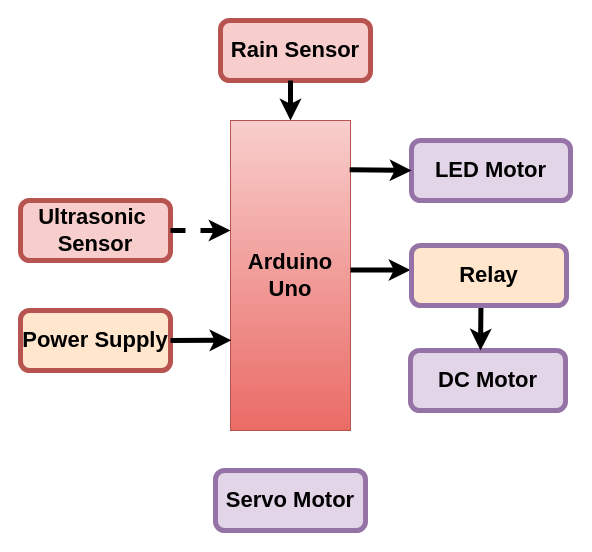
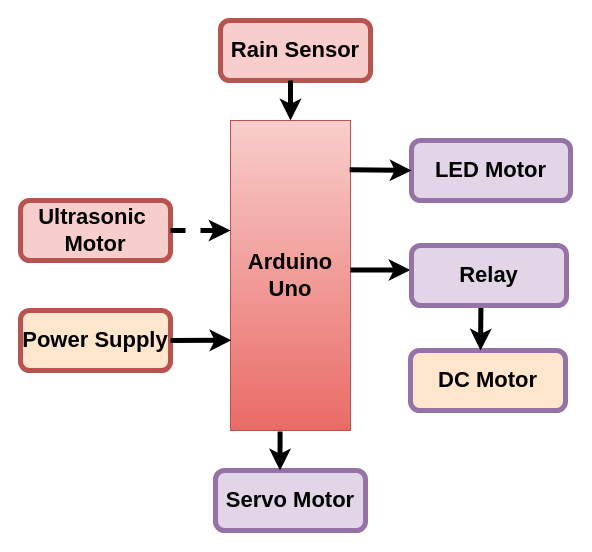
(96, 231) -> (96, 231)
(489, 276) -> (489, 276)
(488, 381) -> (488, 381)
none -> (280, 444)
